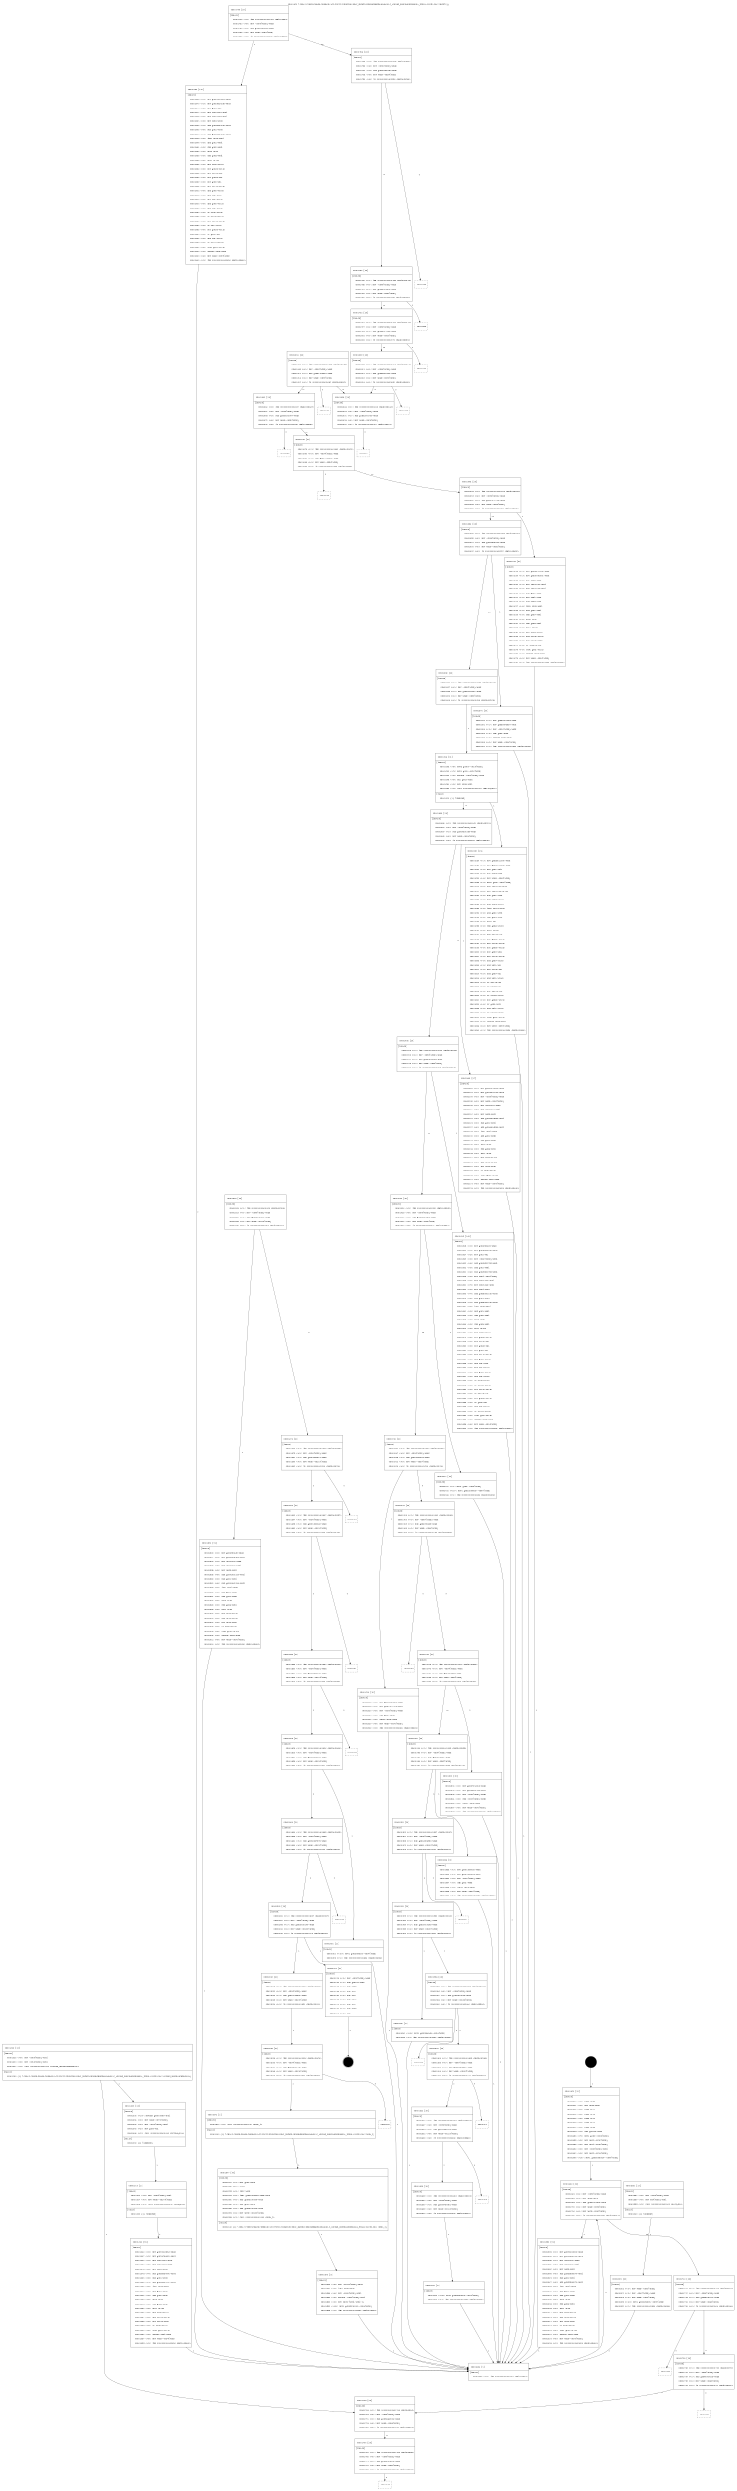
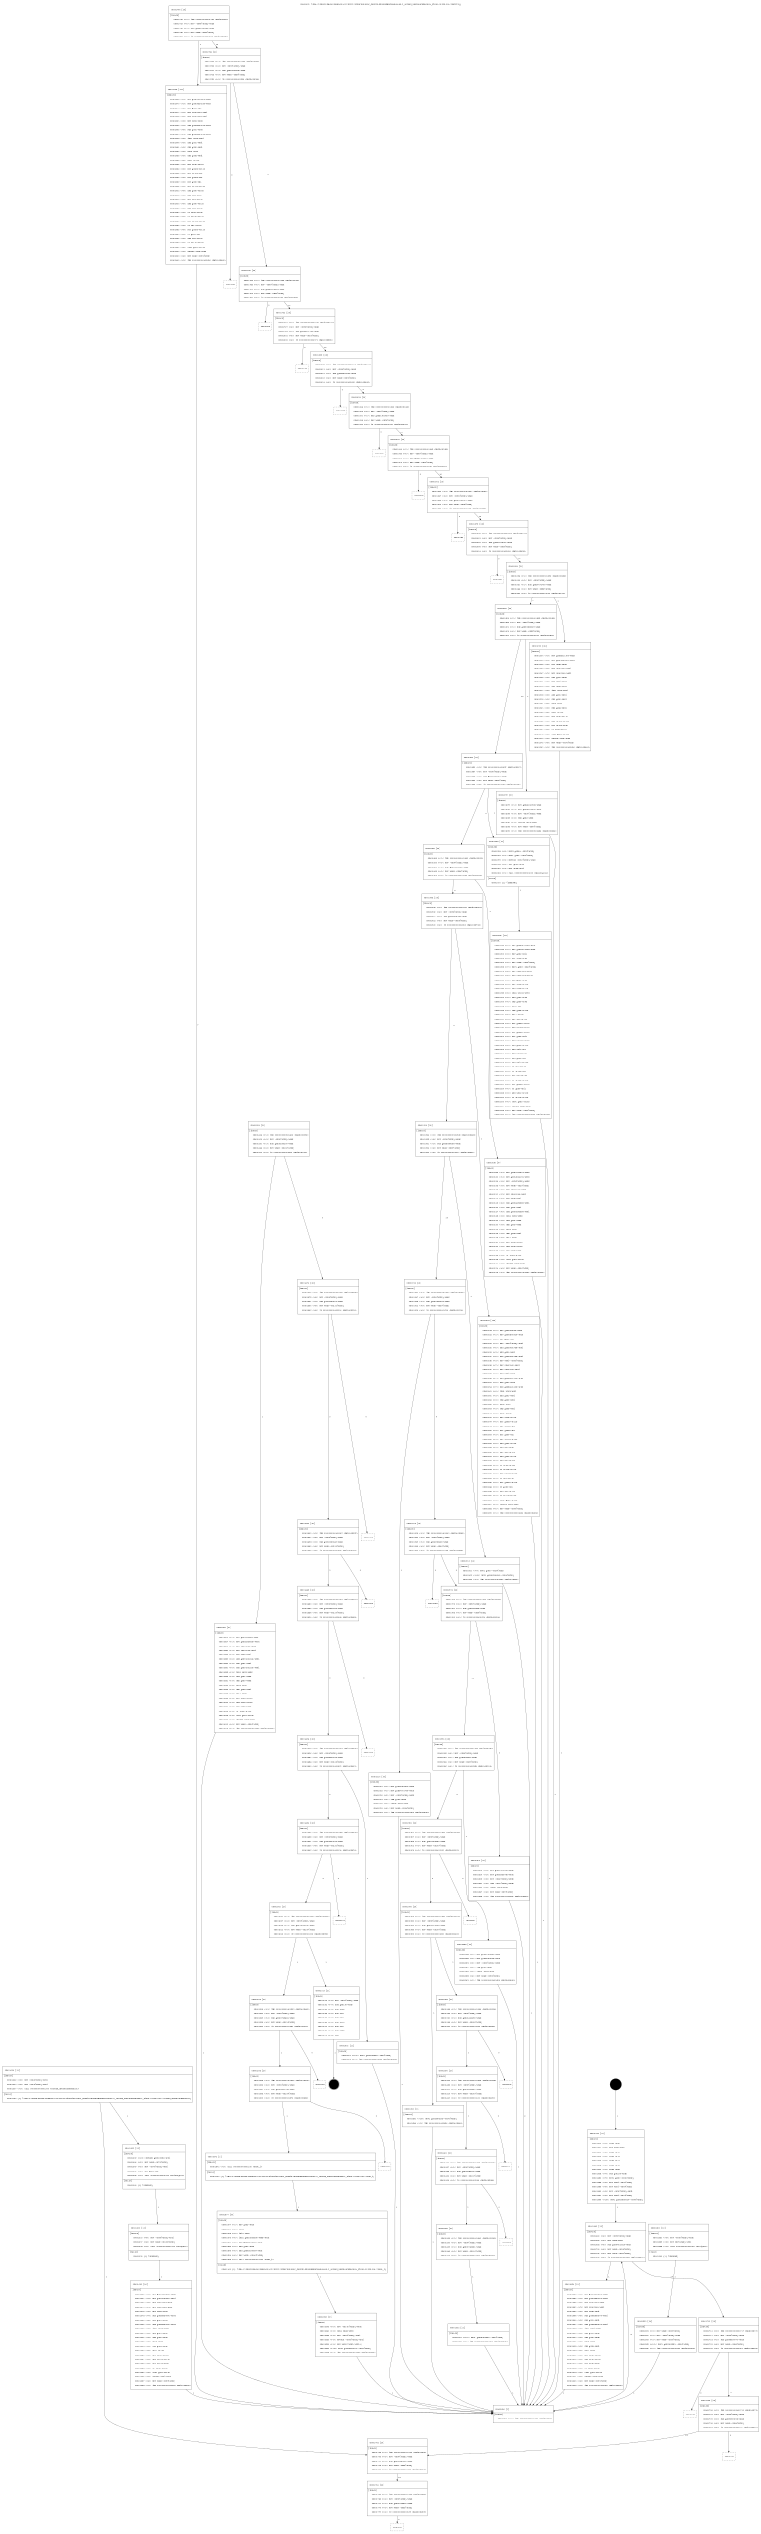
(340, 389) -> (399, 431)
(464, 805) -> (473, 816)
none -> (319, 2084)
